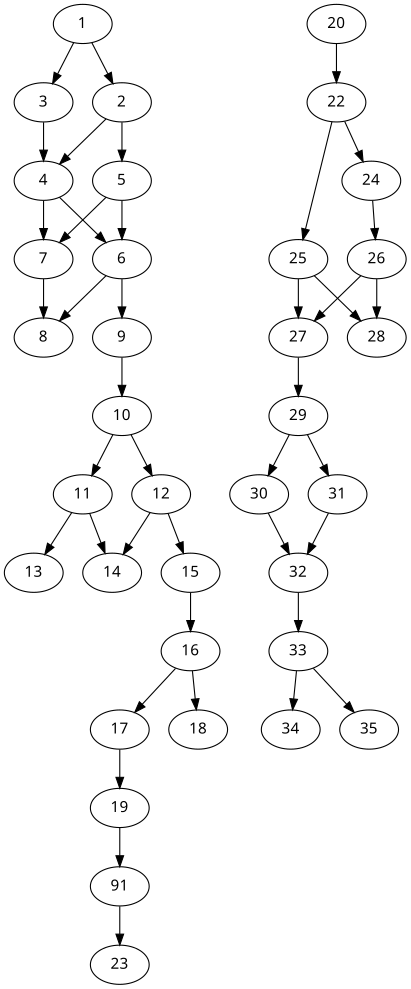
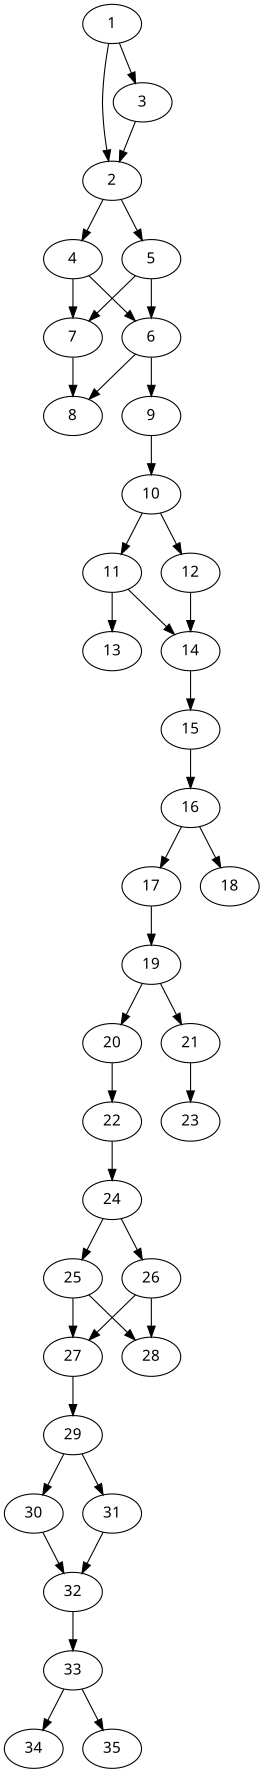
(44, 136) -> (129, 136)
(319, 175) -> (95, 1234)
(174, 528) -> (191, 685)
(120, 886) -> (191, 1043)
none -> (134, 999)
